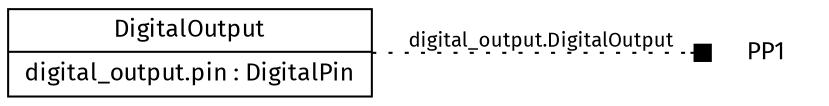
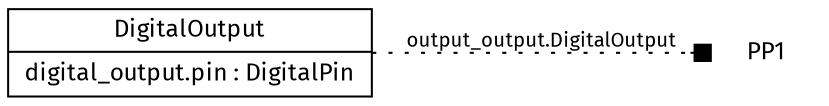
(542, 42) -> (542, 42)
